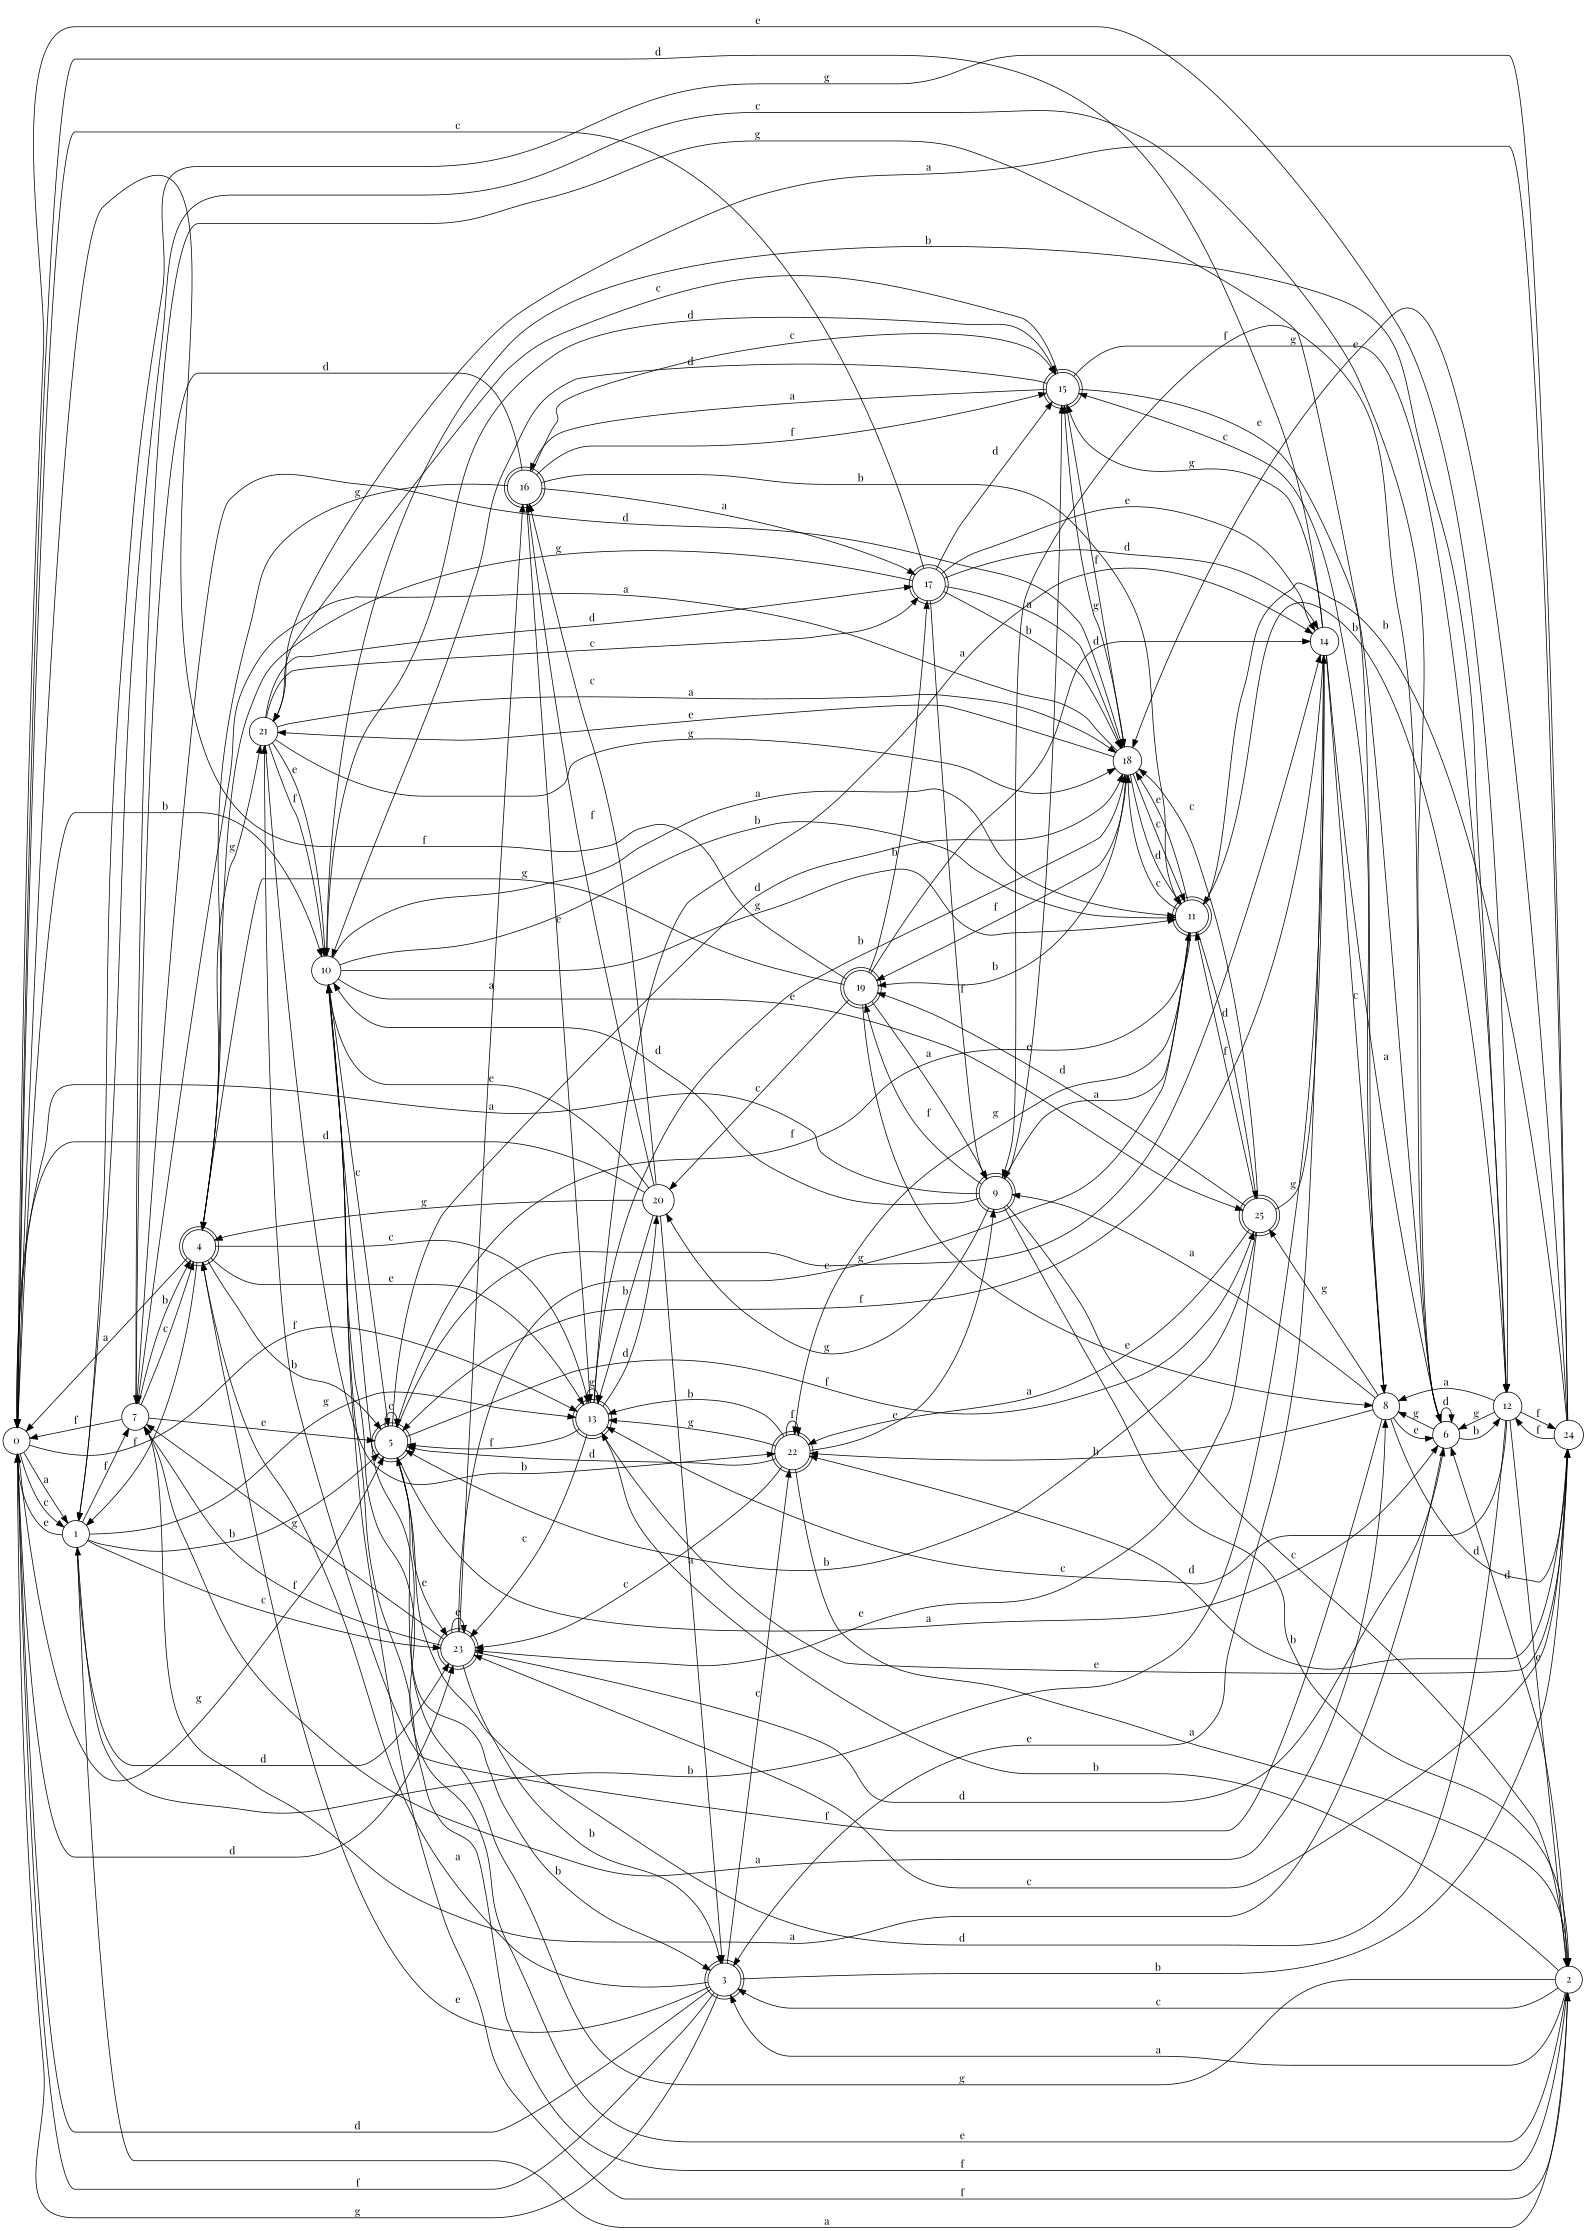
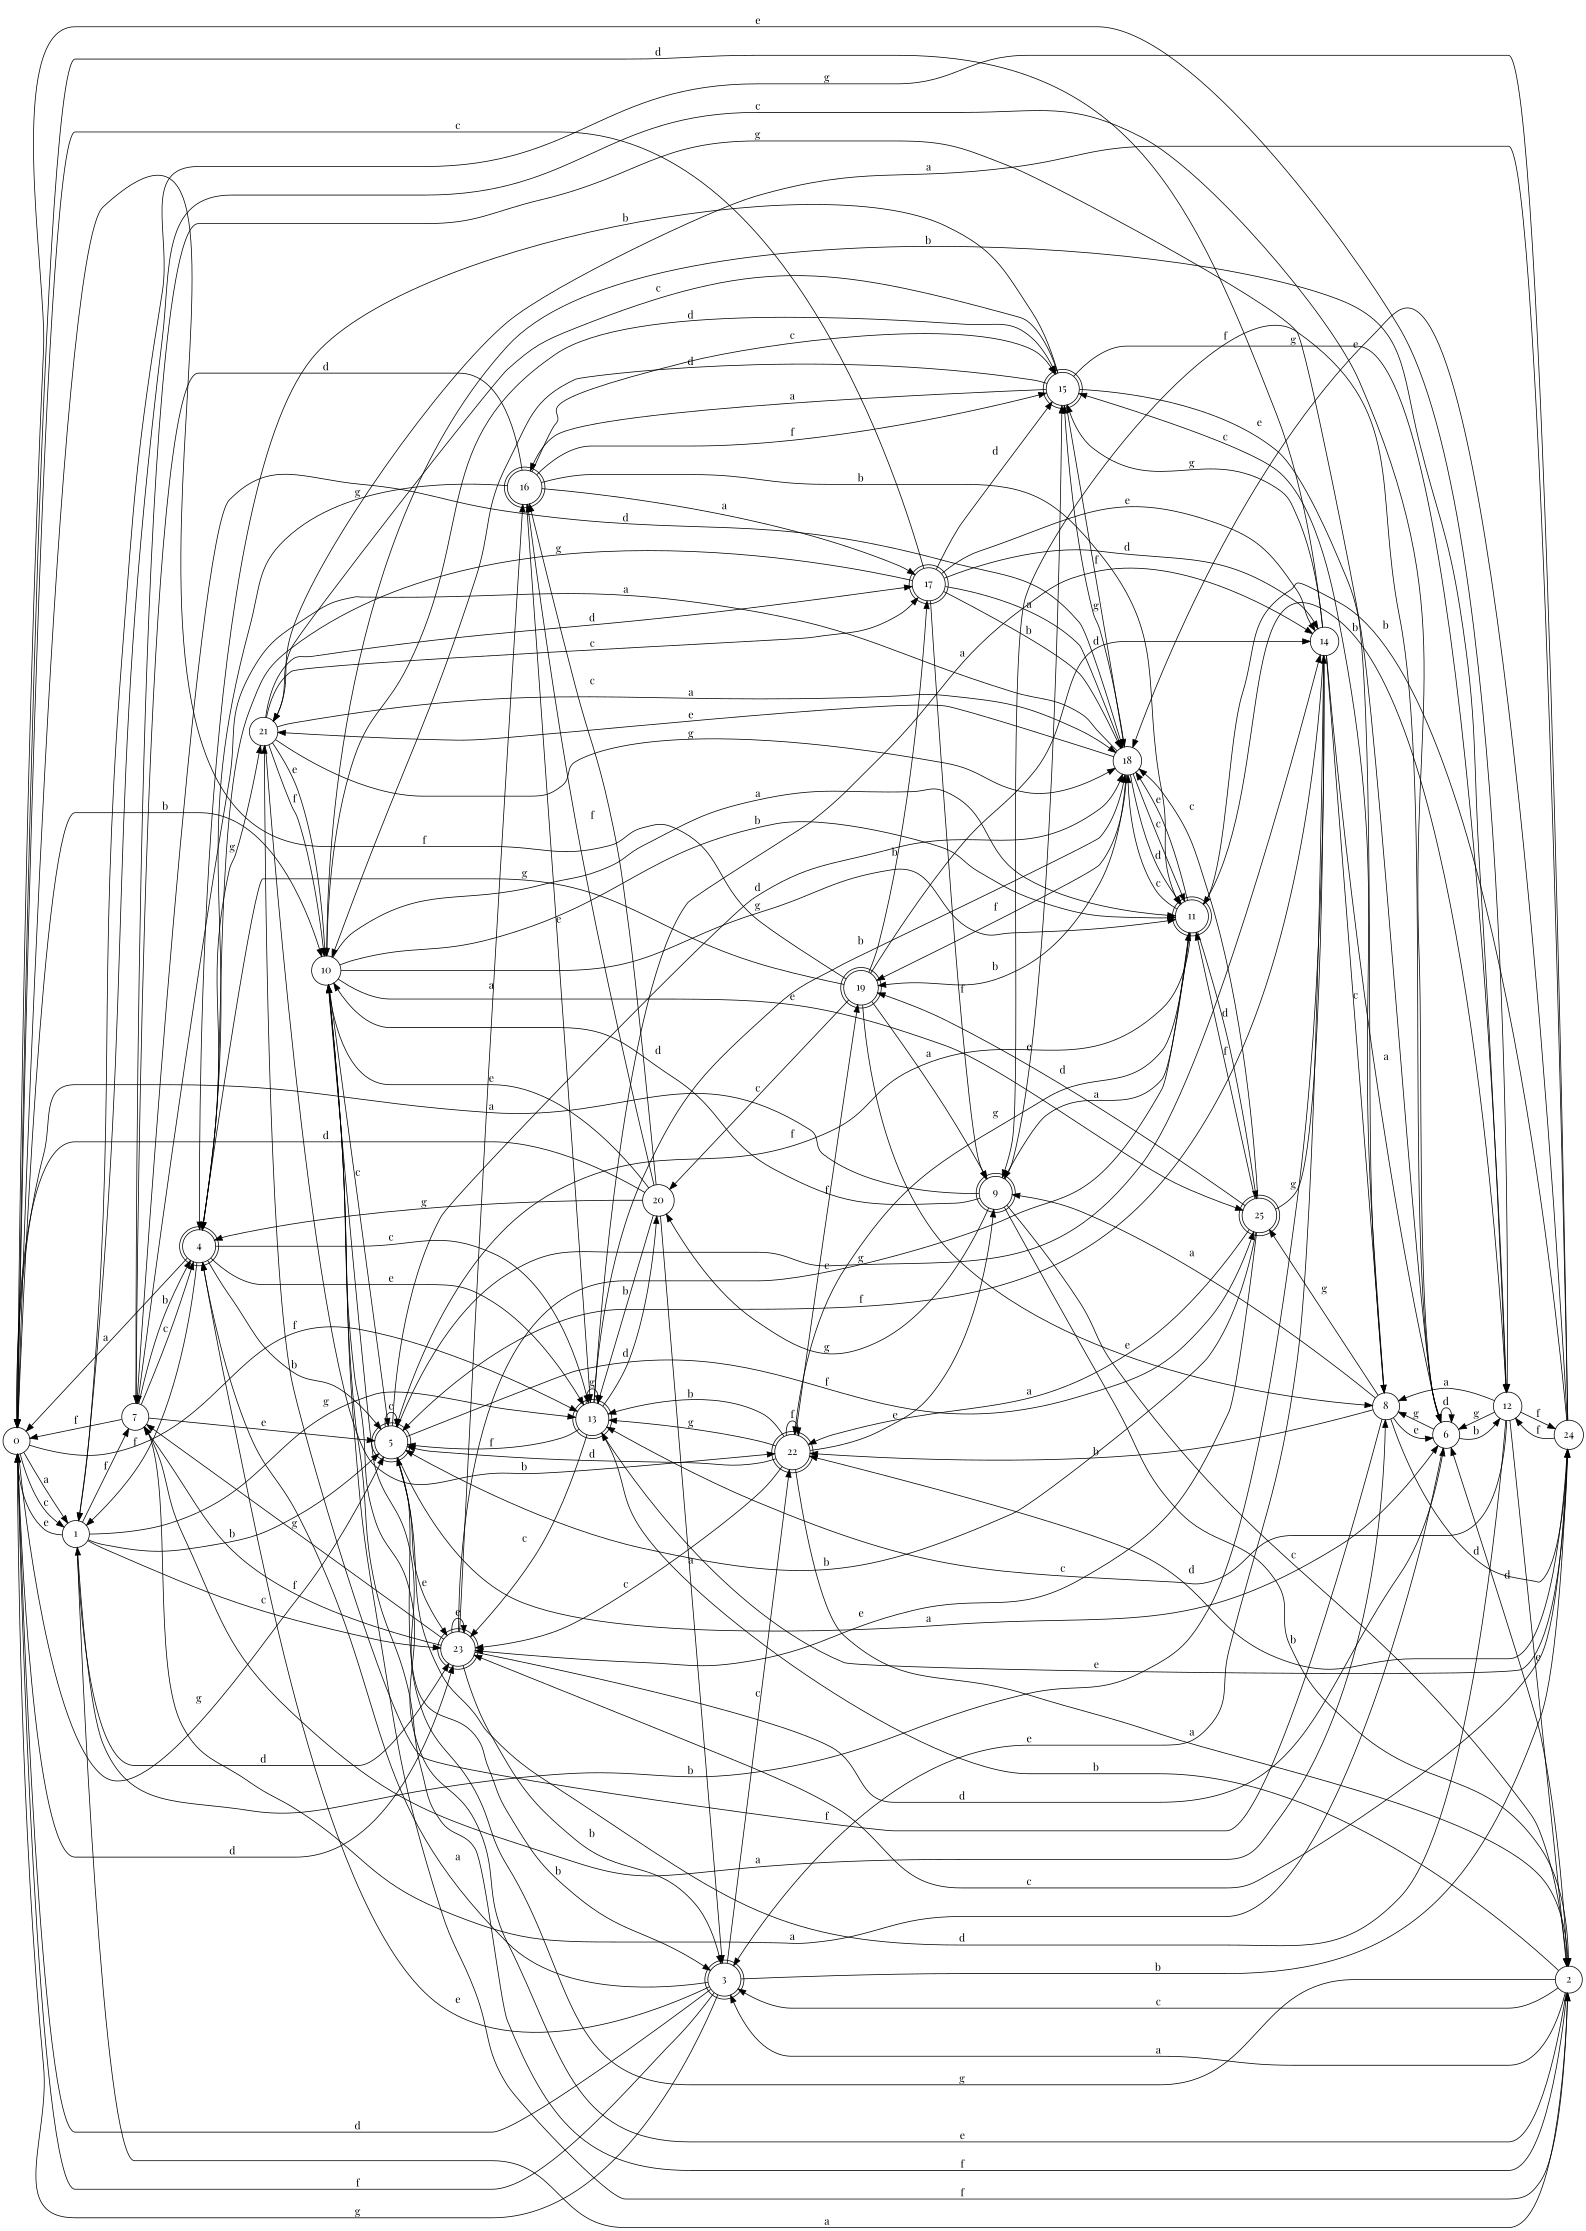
none -> (308, 367)
(906, 1110) -> (826, 1223)
